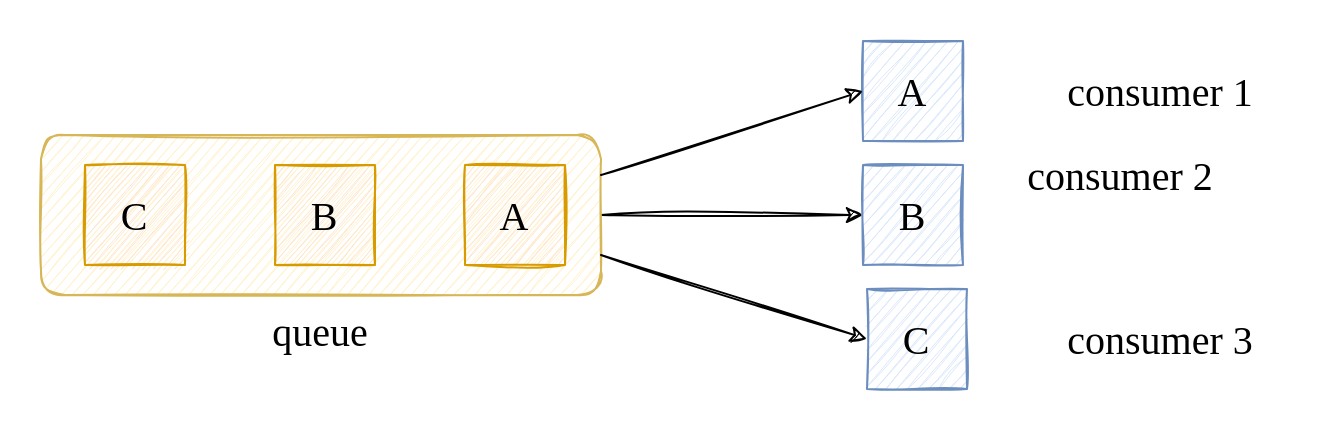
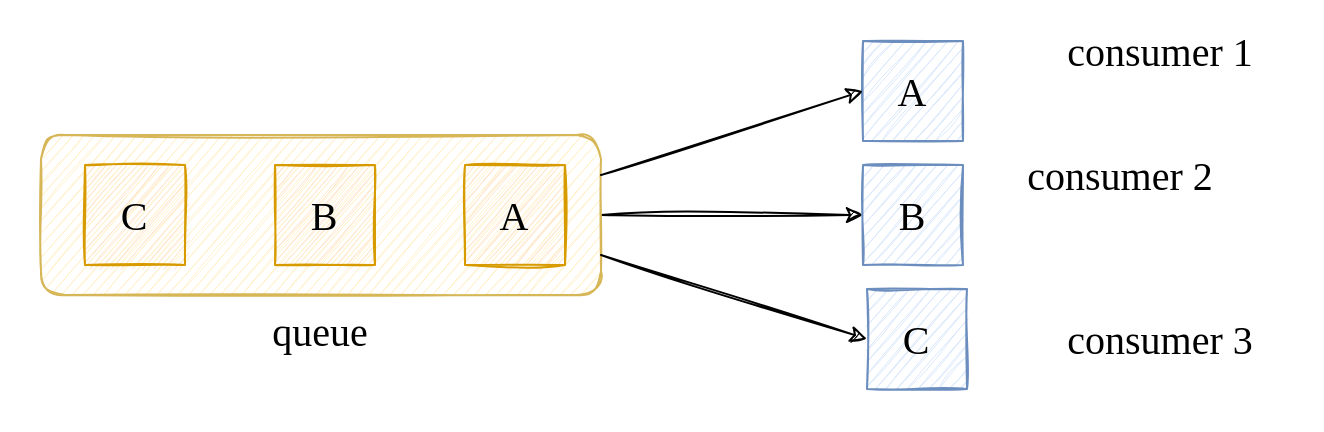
(1161, 91) -> (1161, 51)
